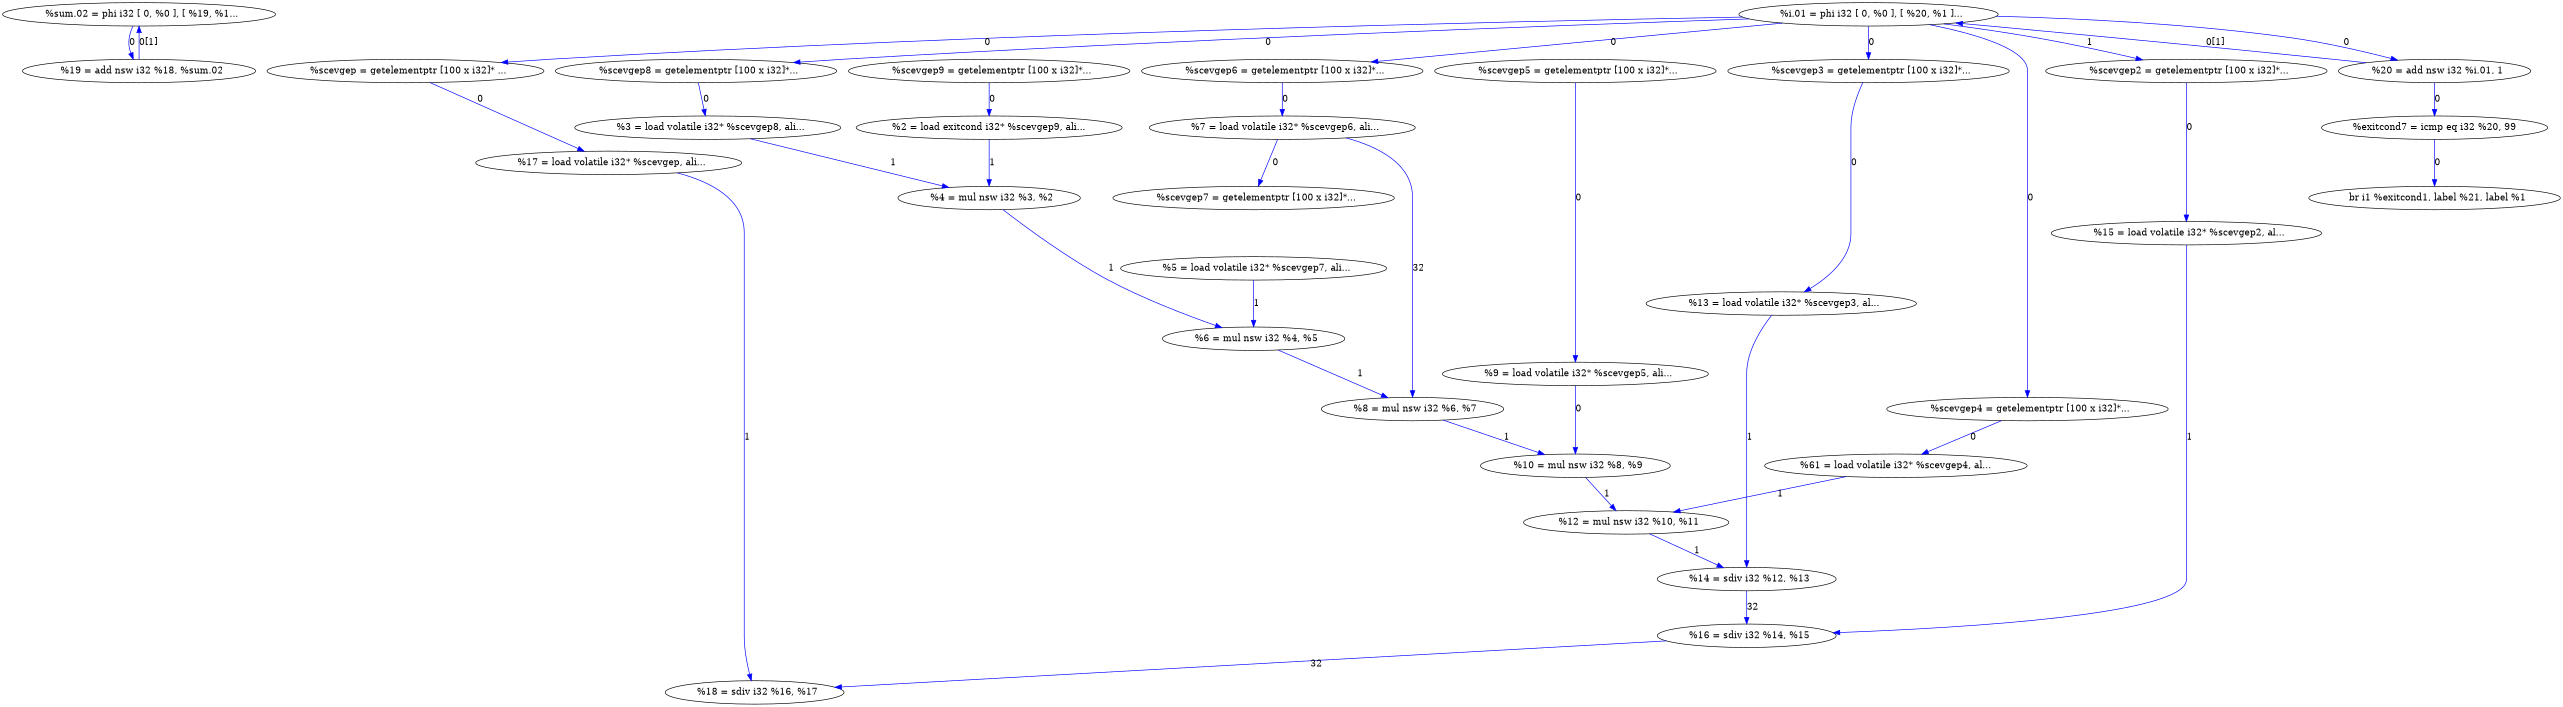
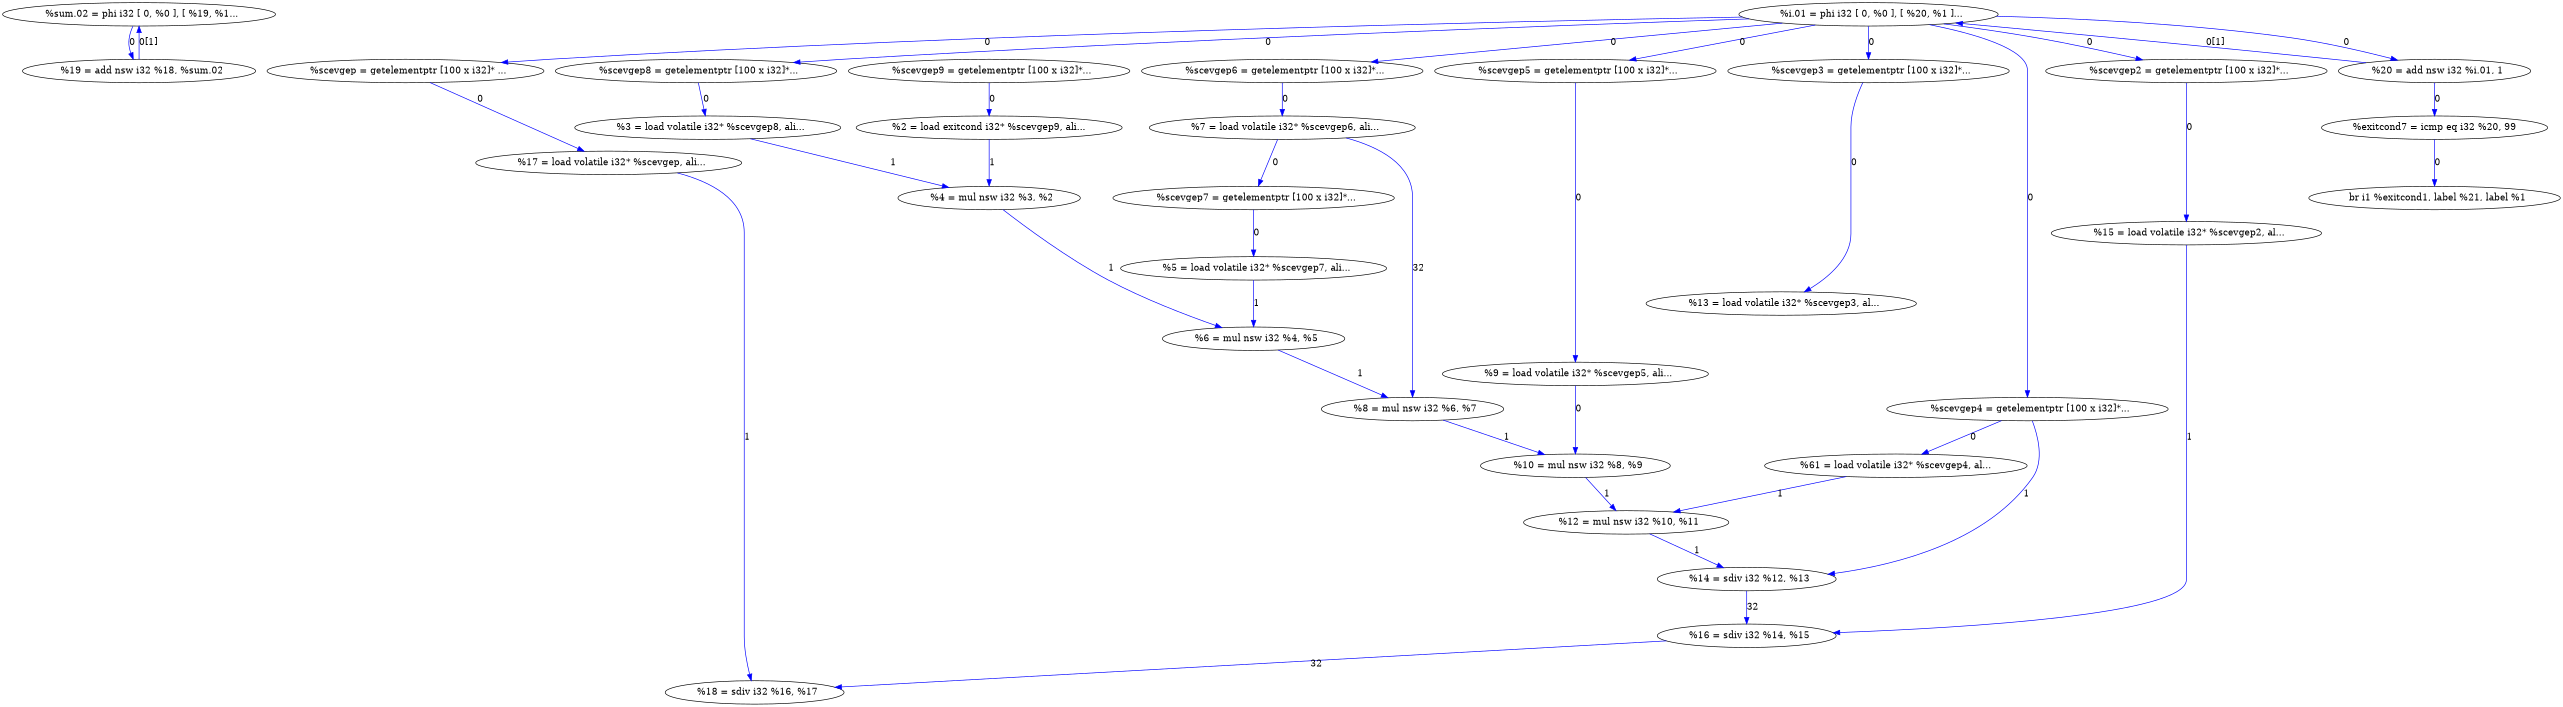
none -> (1726, 42)
(2090, 43) -> (2090, 43)
none -> (1254, 230)
(1747, 435) -> (1970, 532)
